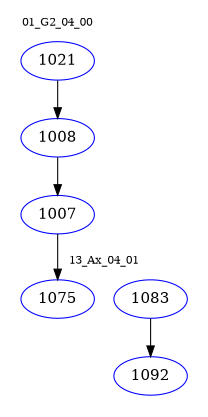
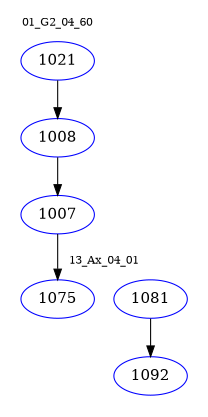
(58, 23) -> (58, 23)
(151, 299) -> (151, 299)
